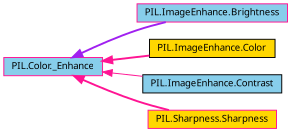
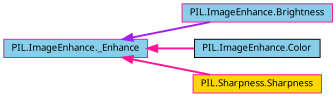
(212, 48) -> (257, 48)
(53, 67) -> (76, 48)
(212, 84) -> none
